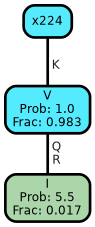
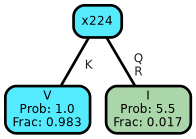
(48, 154) -> (121, 62)
